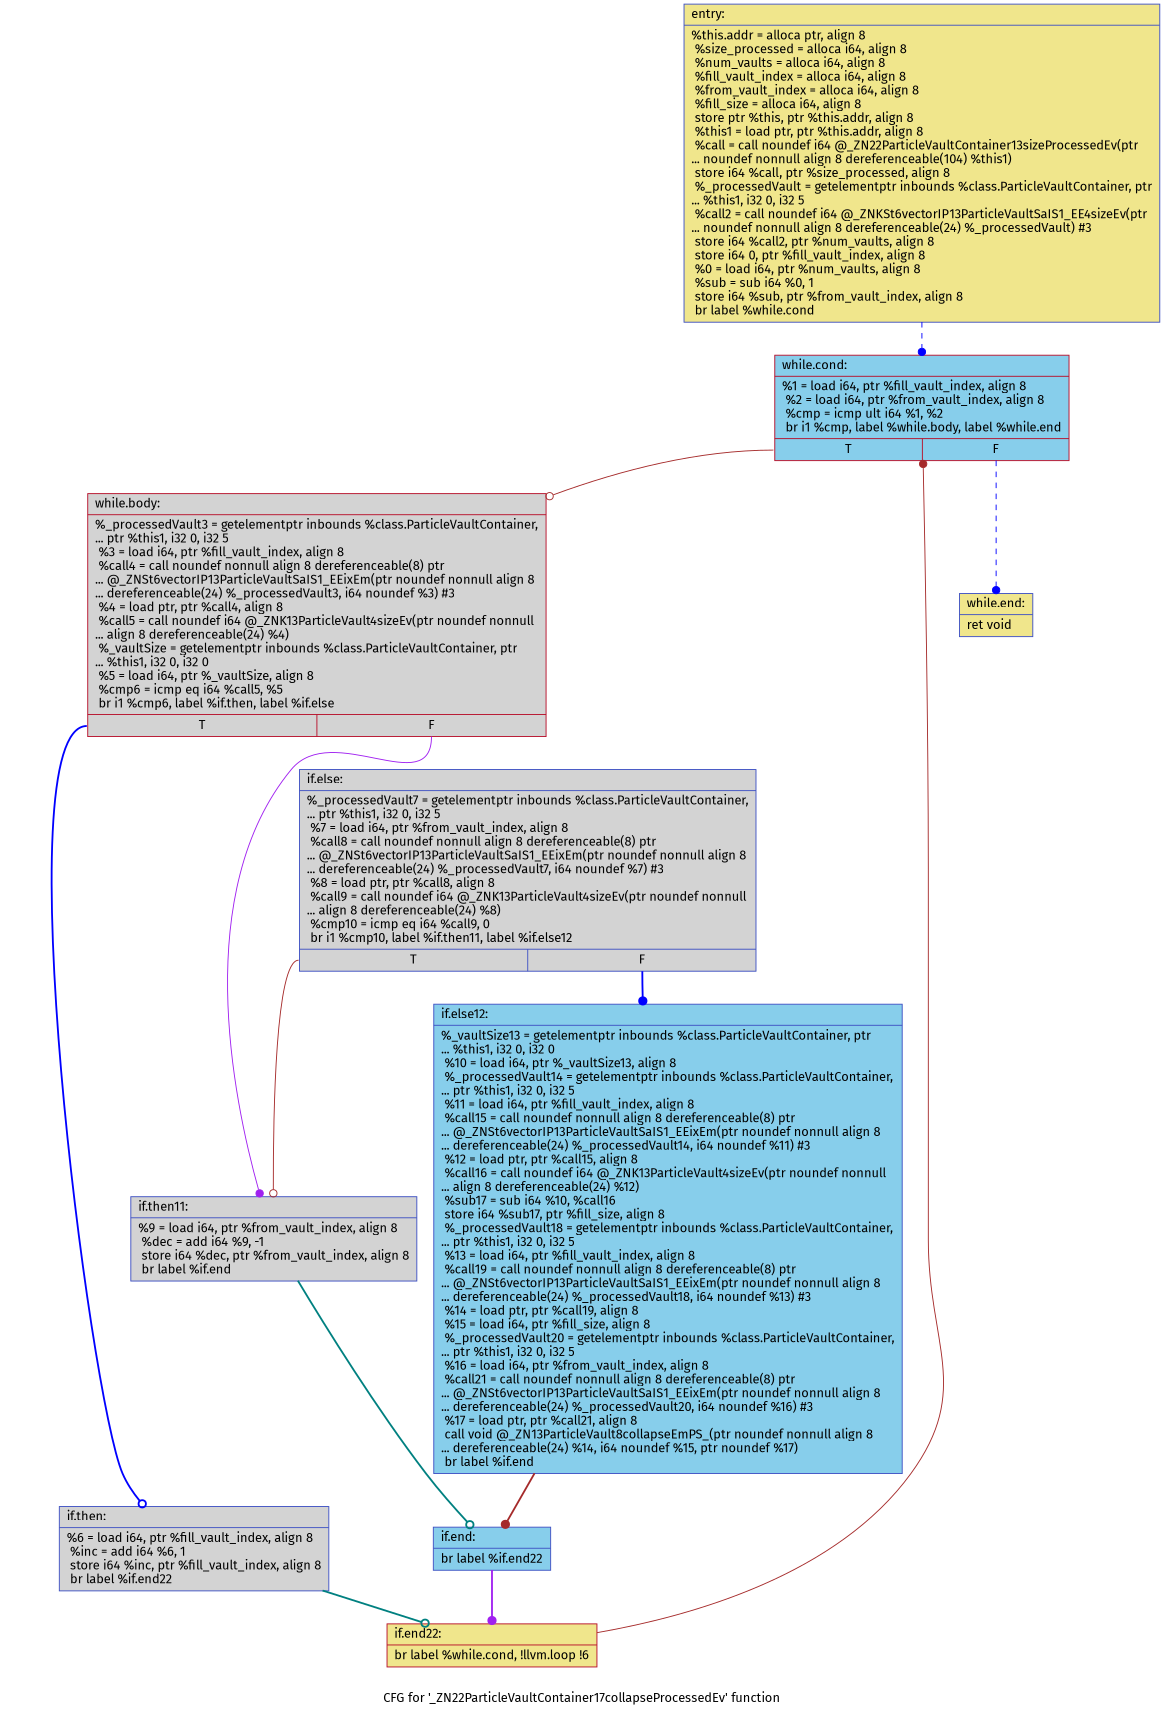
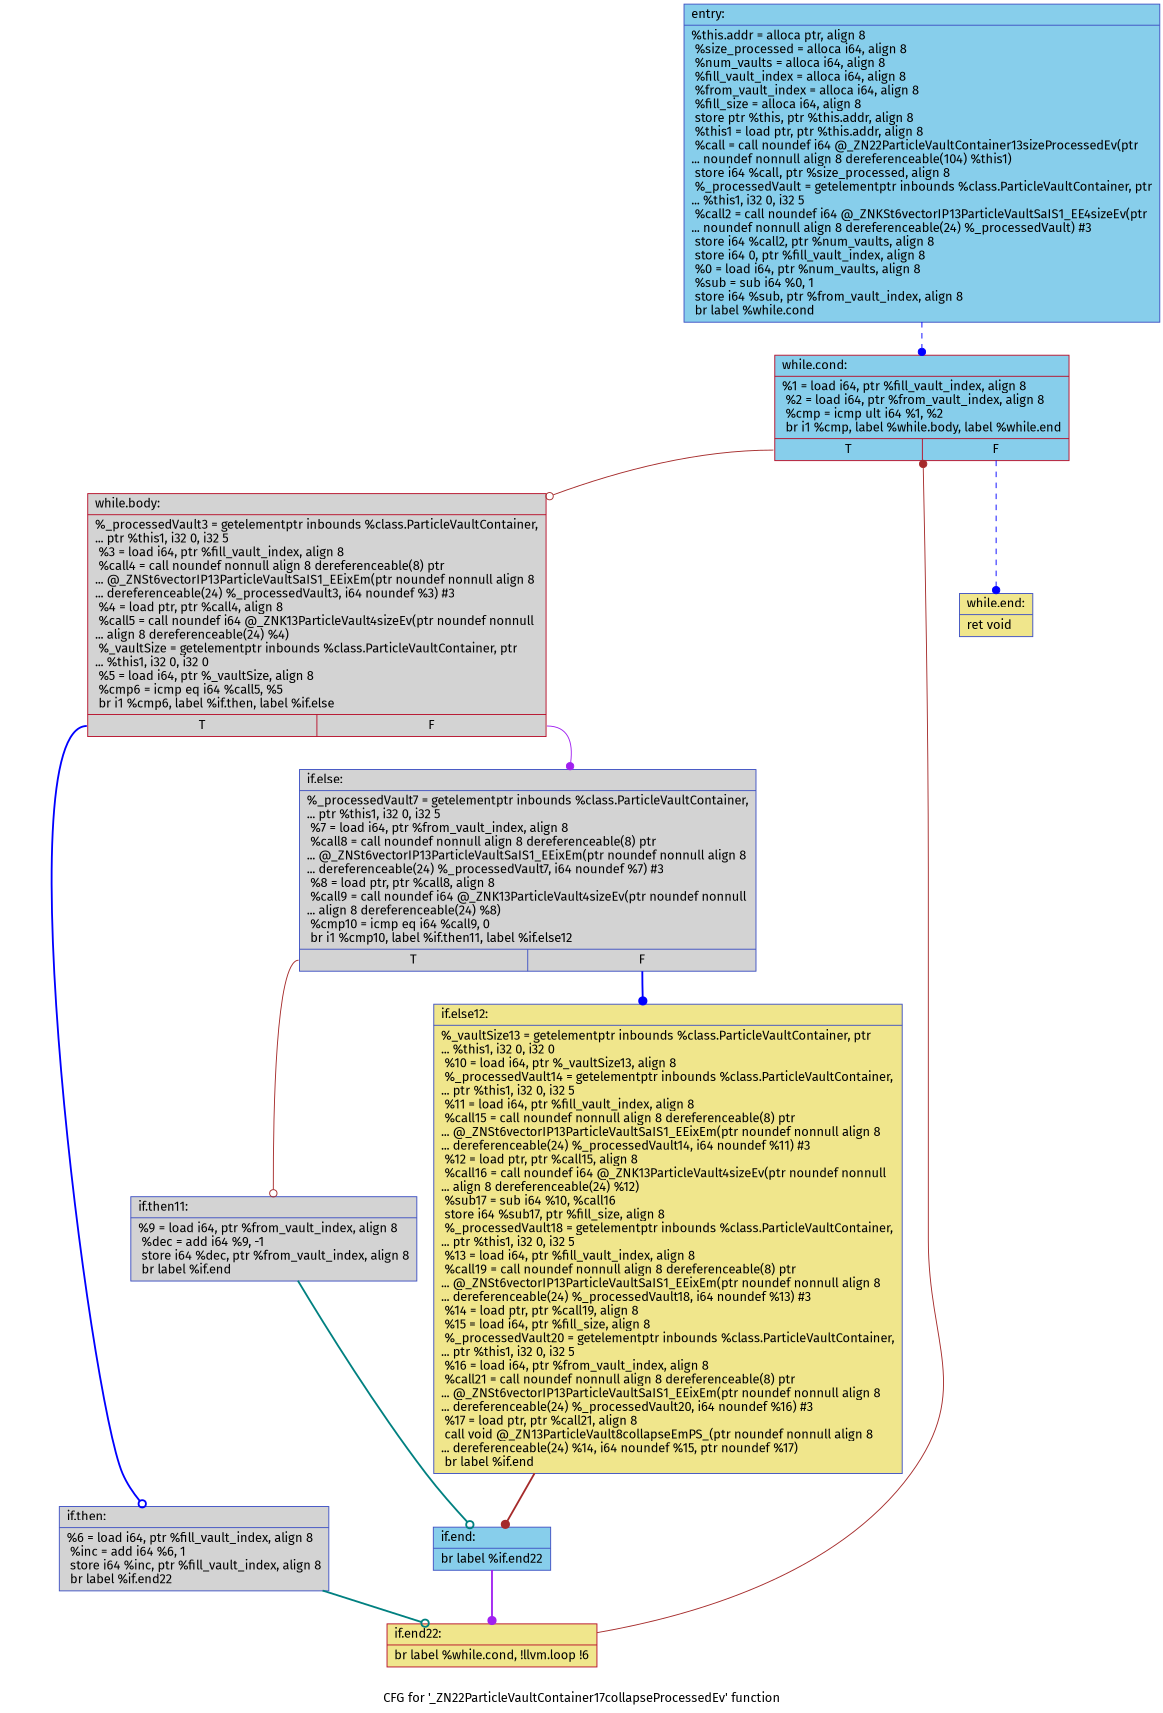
(922, 163) -> (922, 163)
(237, 894) -> (568, 737)
(668, 1239) -> (668, 1239)
